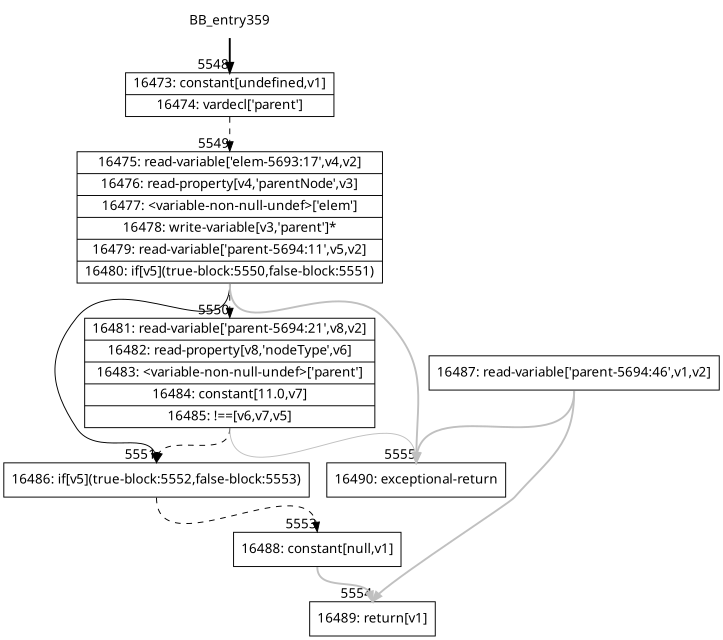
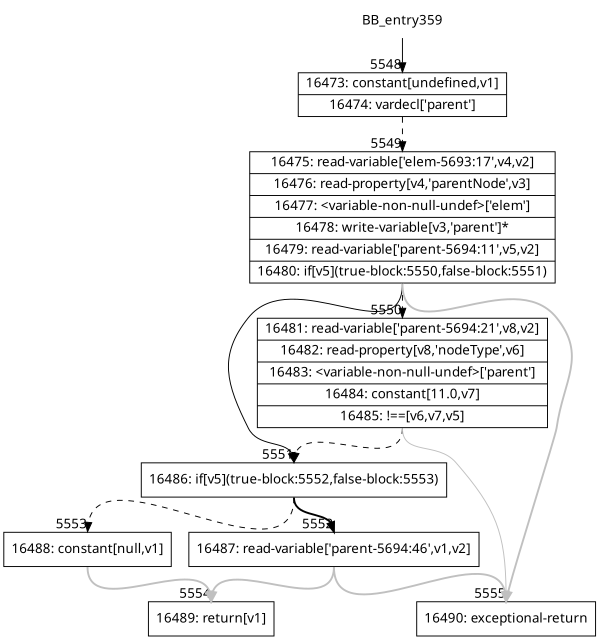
(230, 50) -> (402, 50)
none -> (309, 513)
